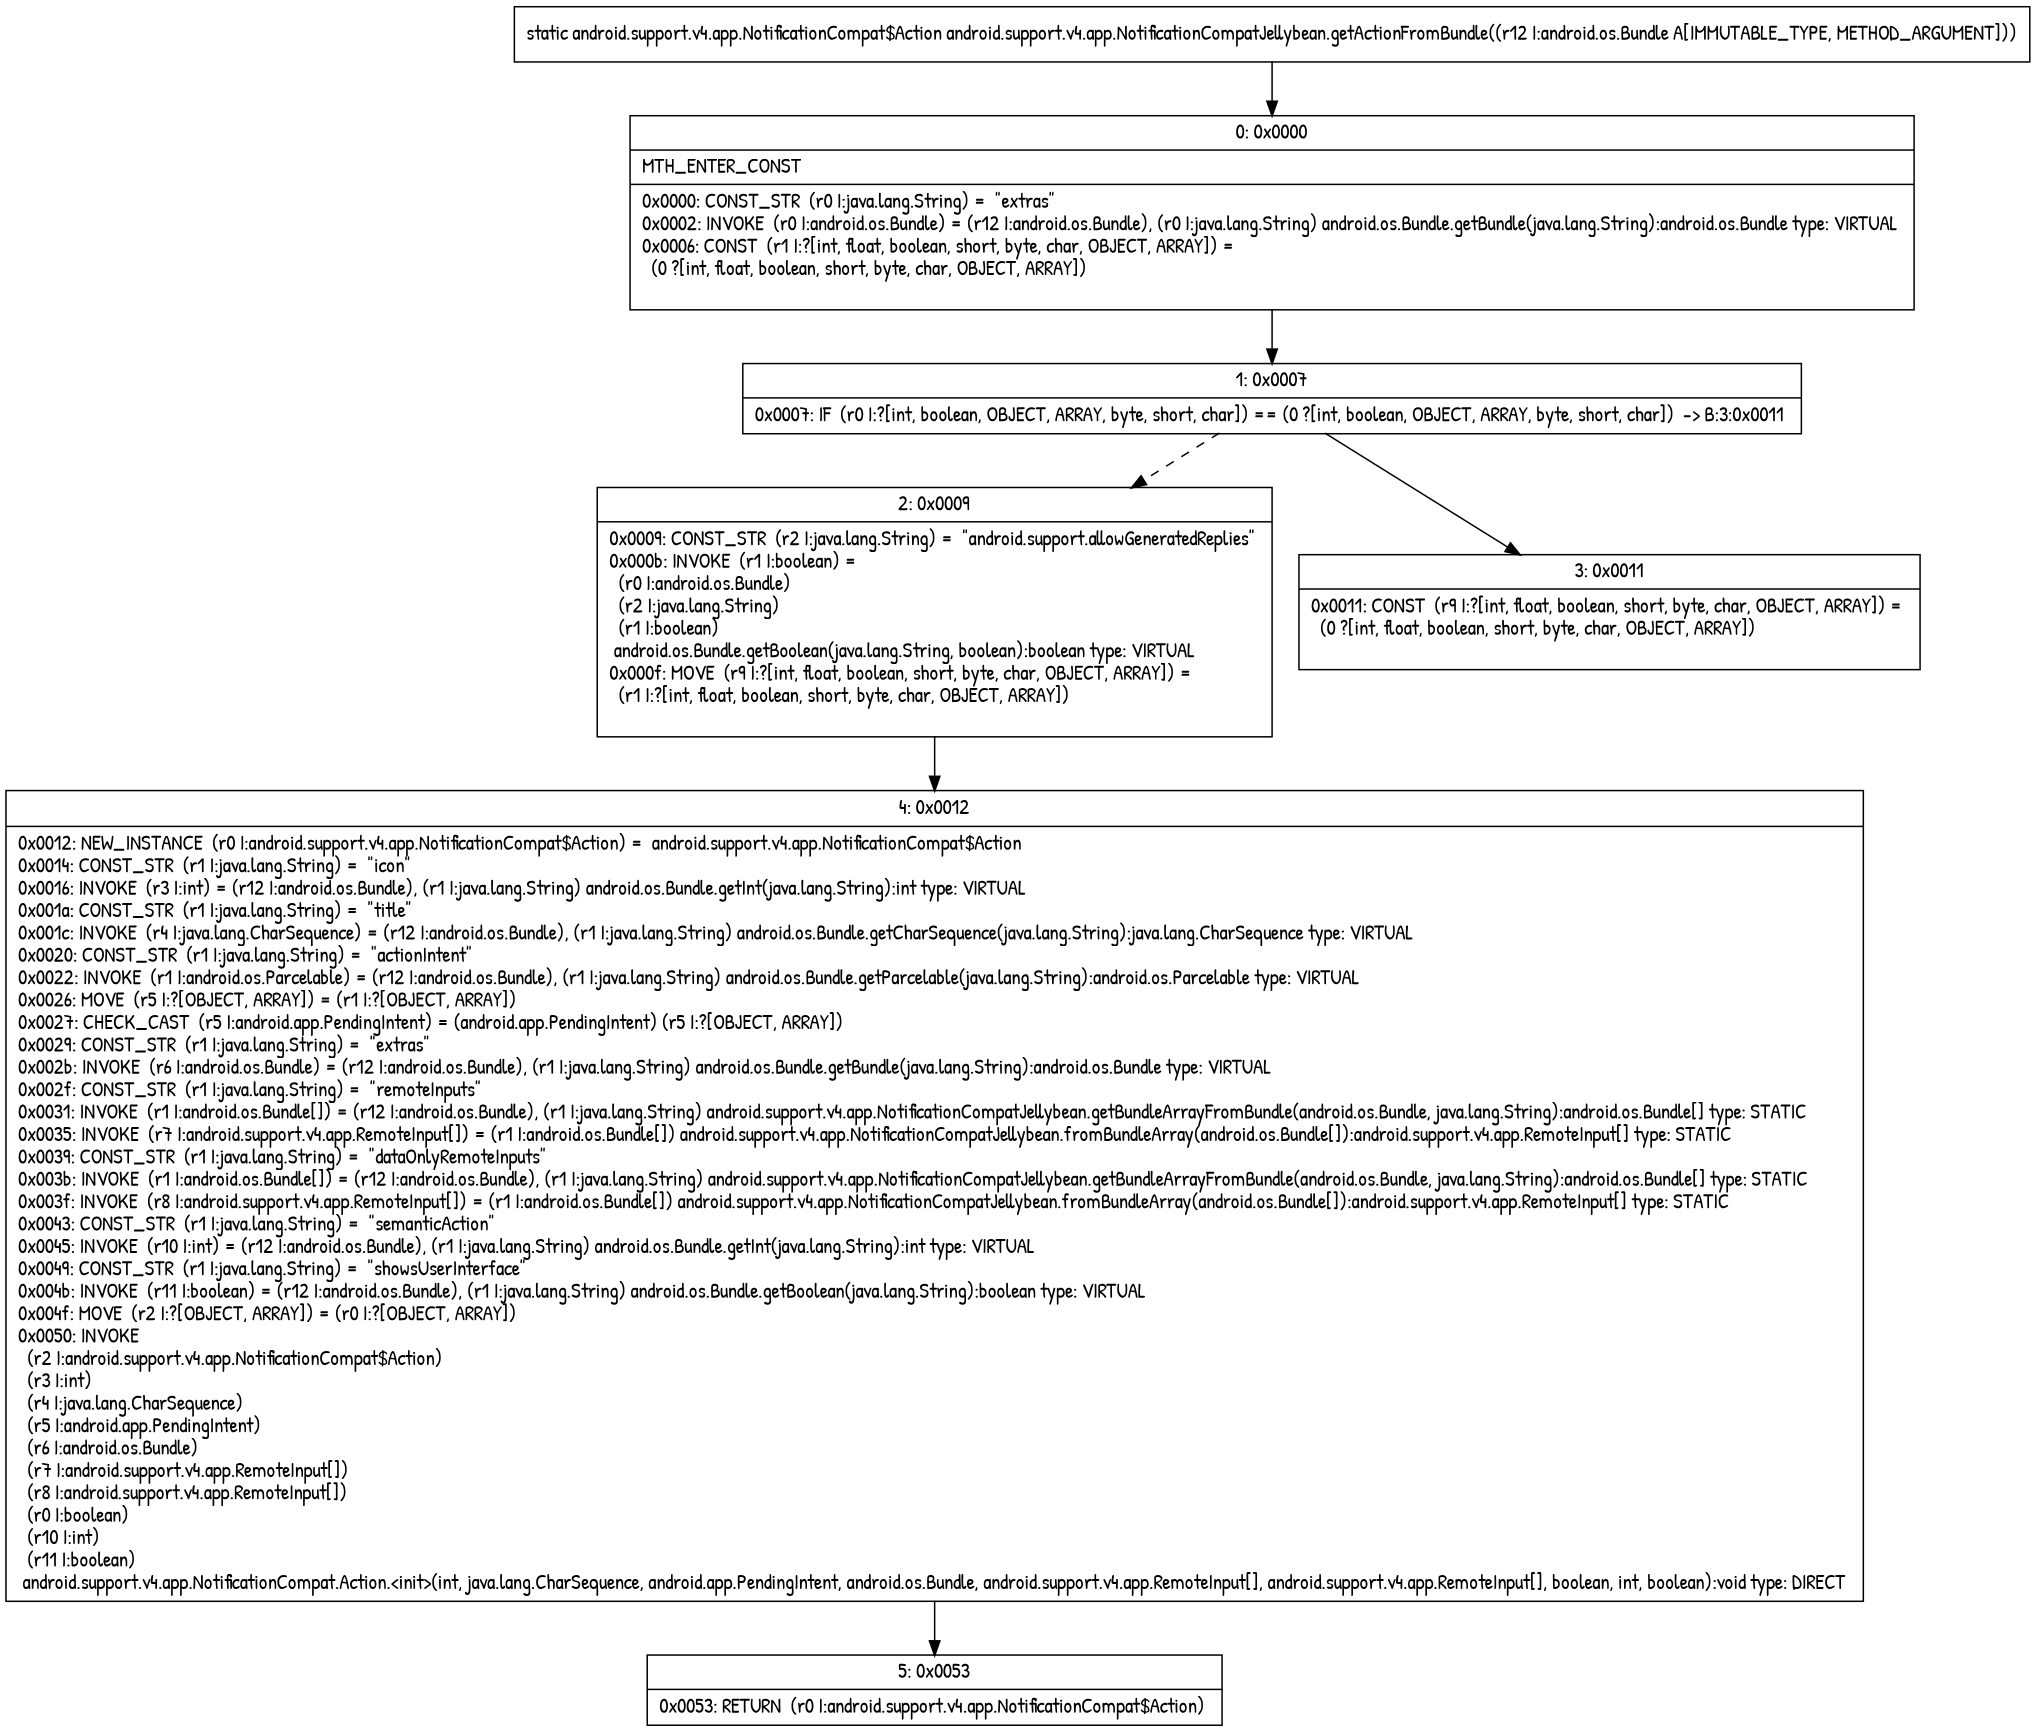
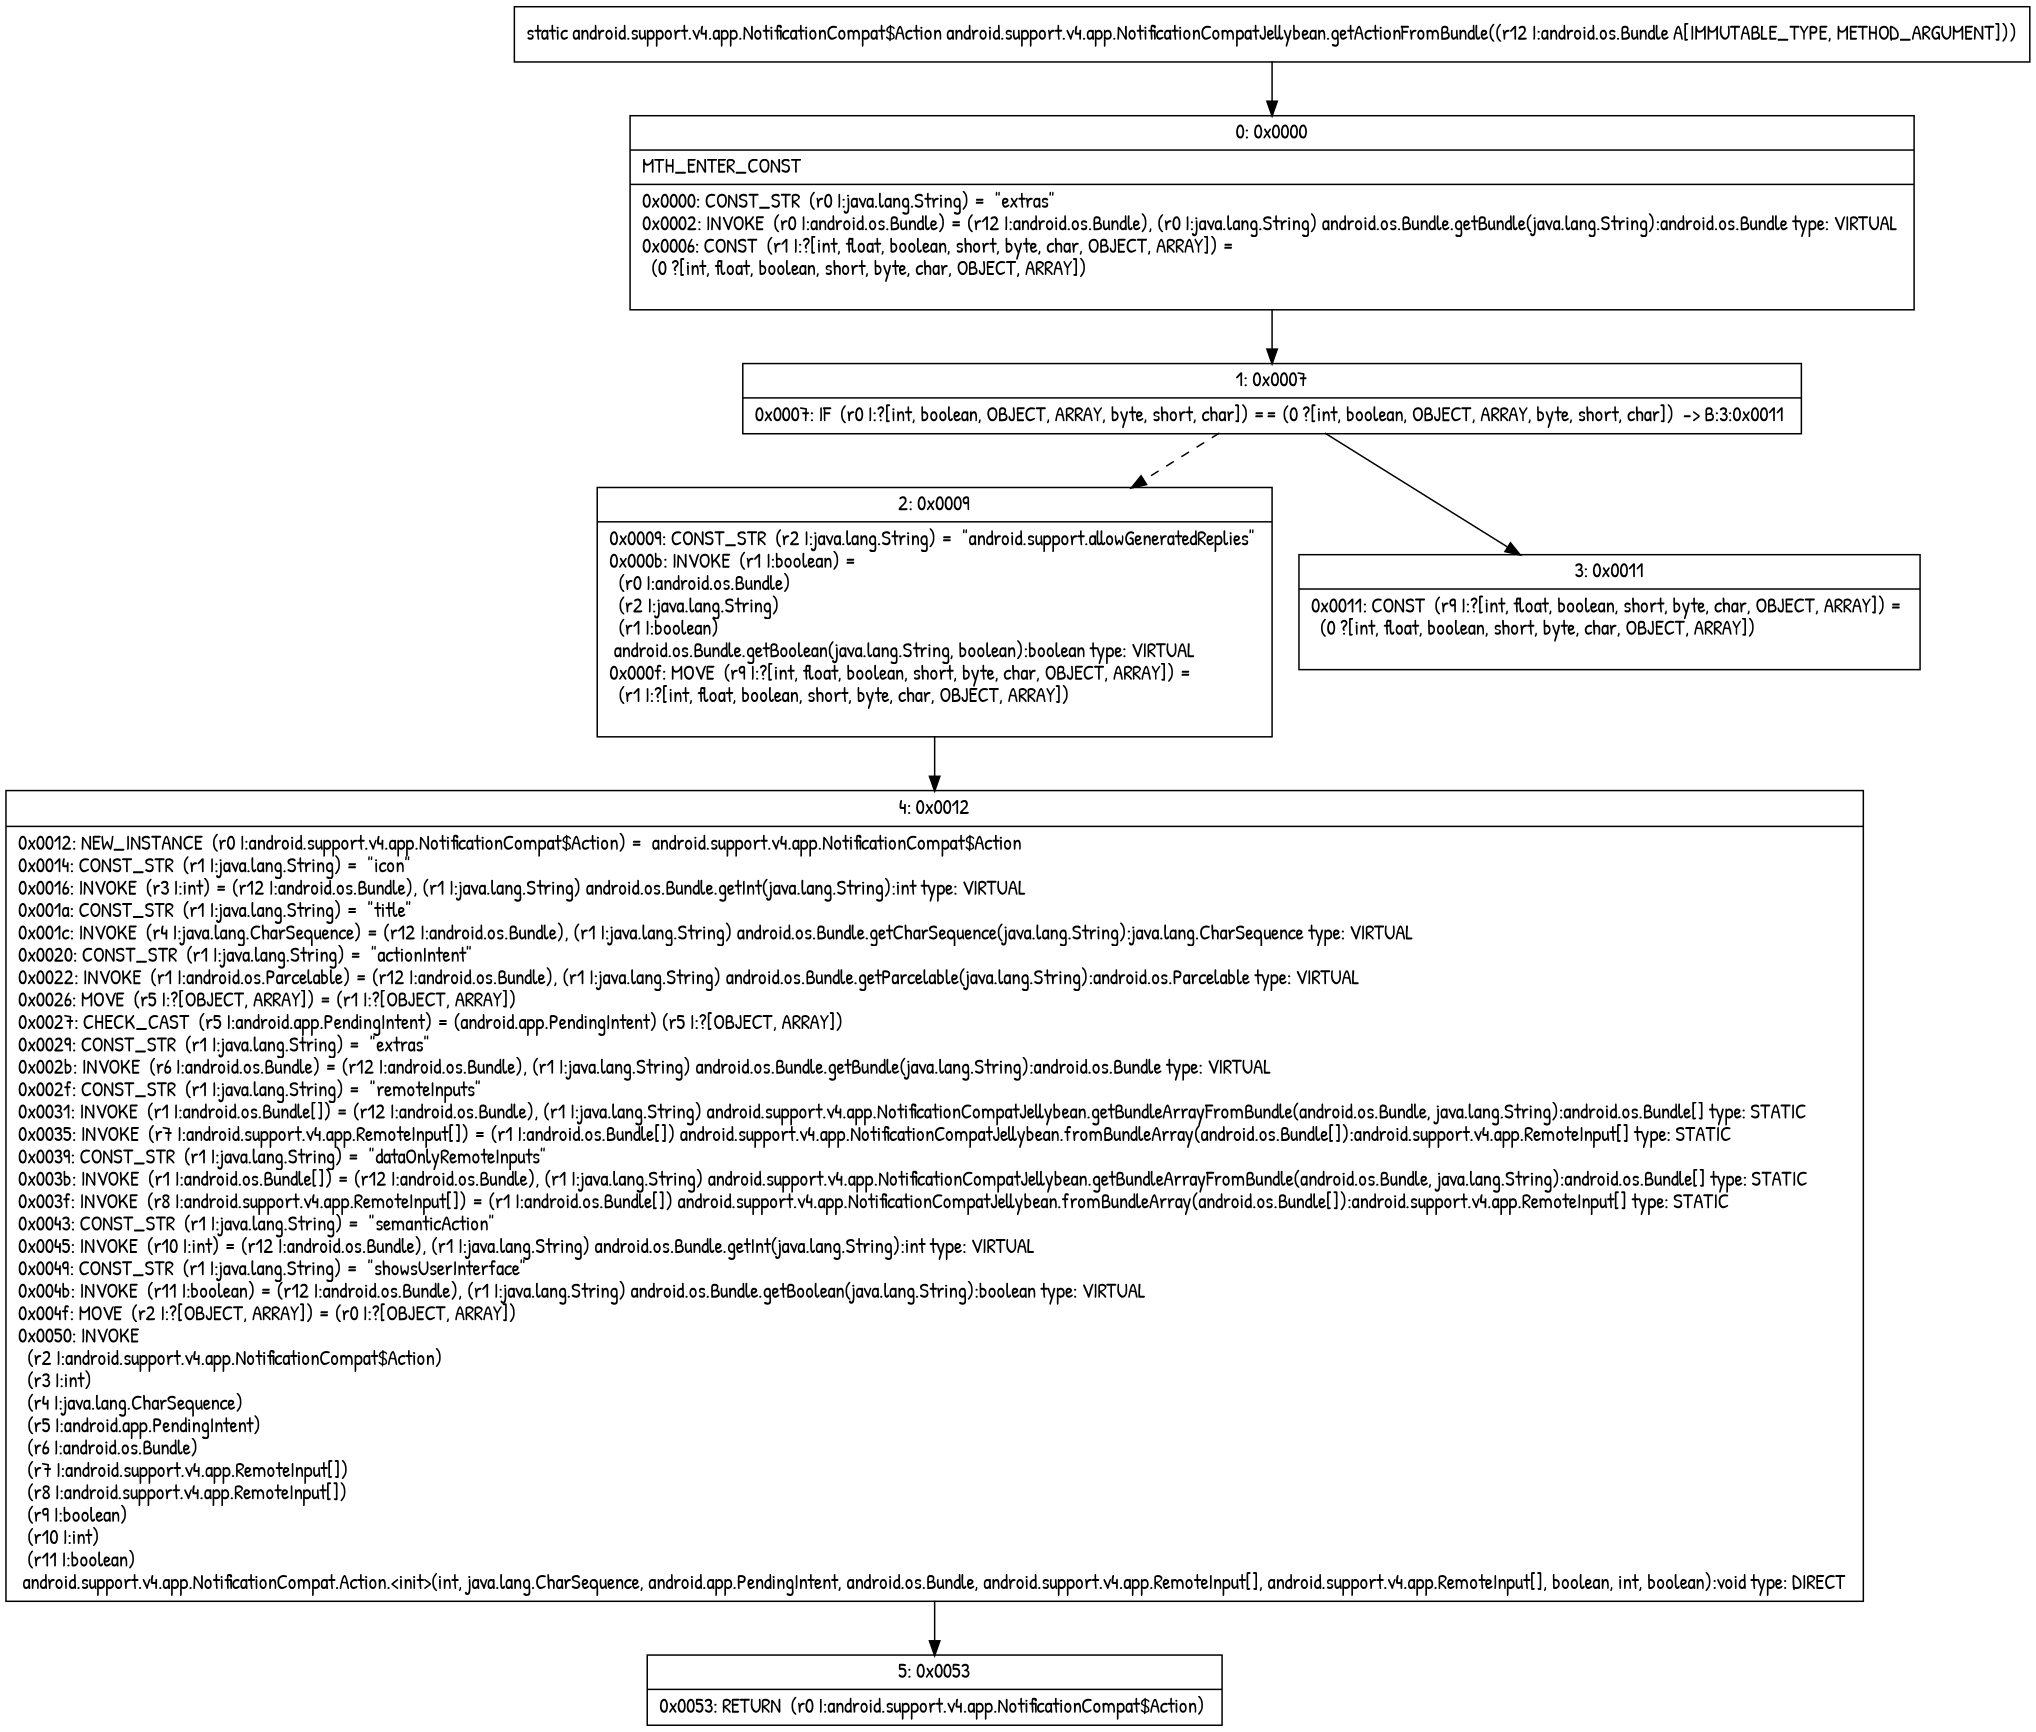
(74, 1515) -> (73, 1515)
